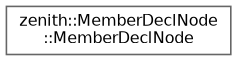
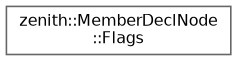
(119, 30) -> (119, 30)
